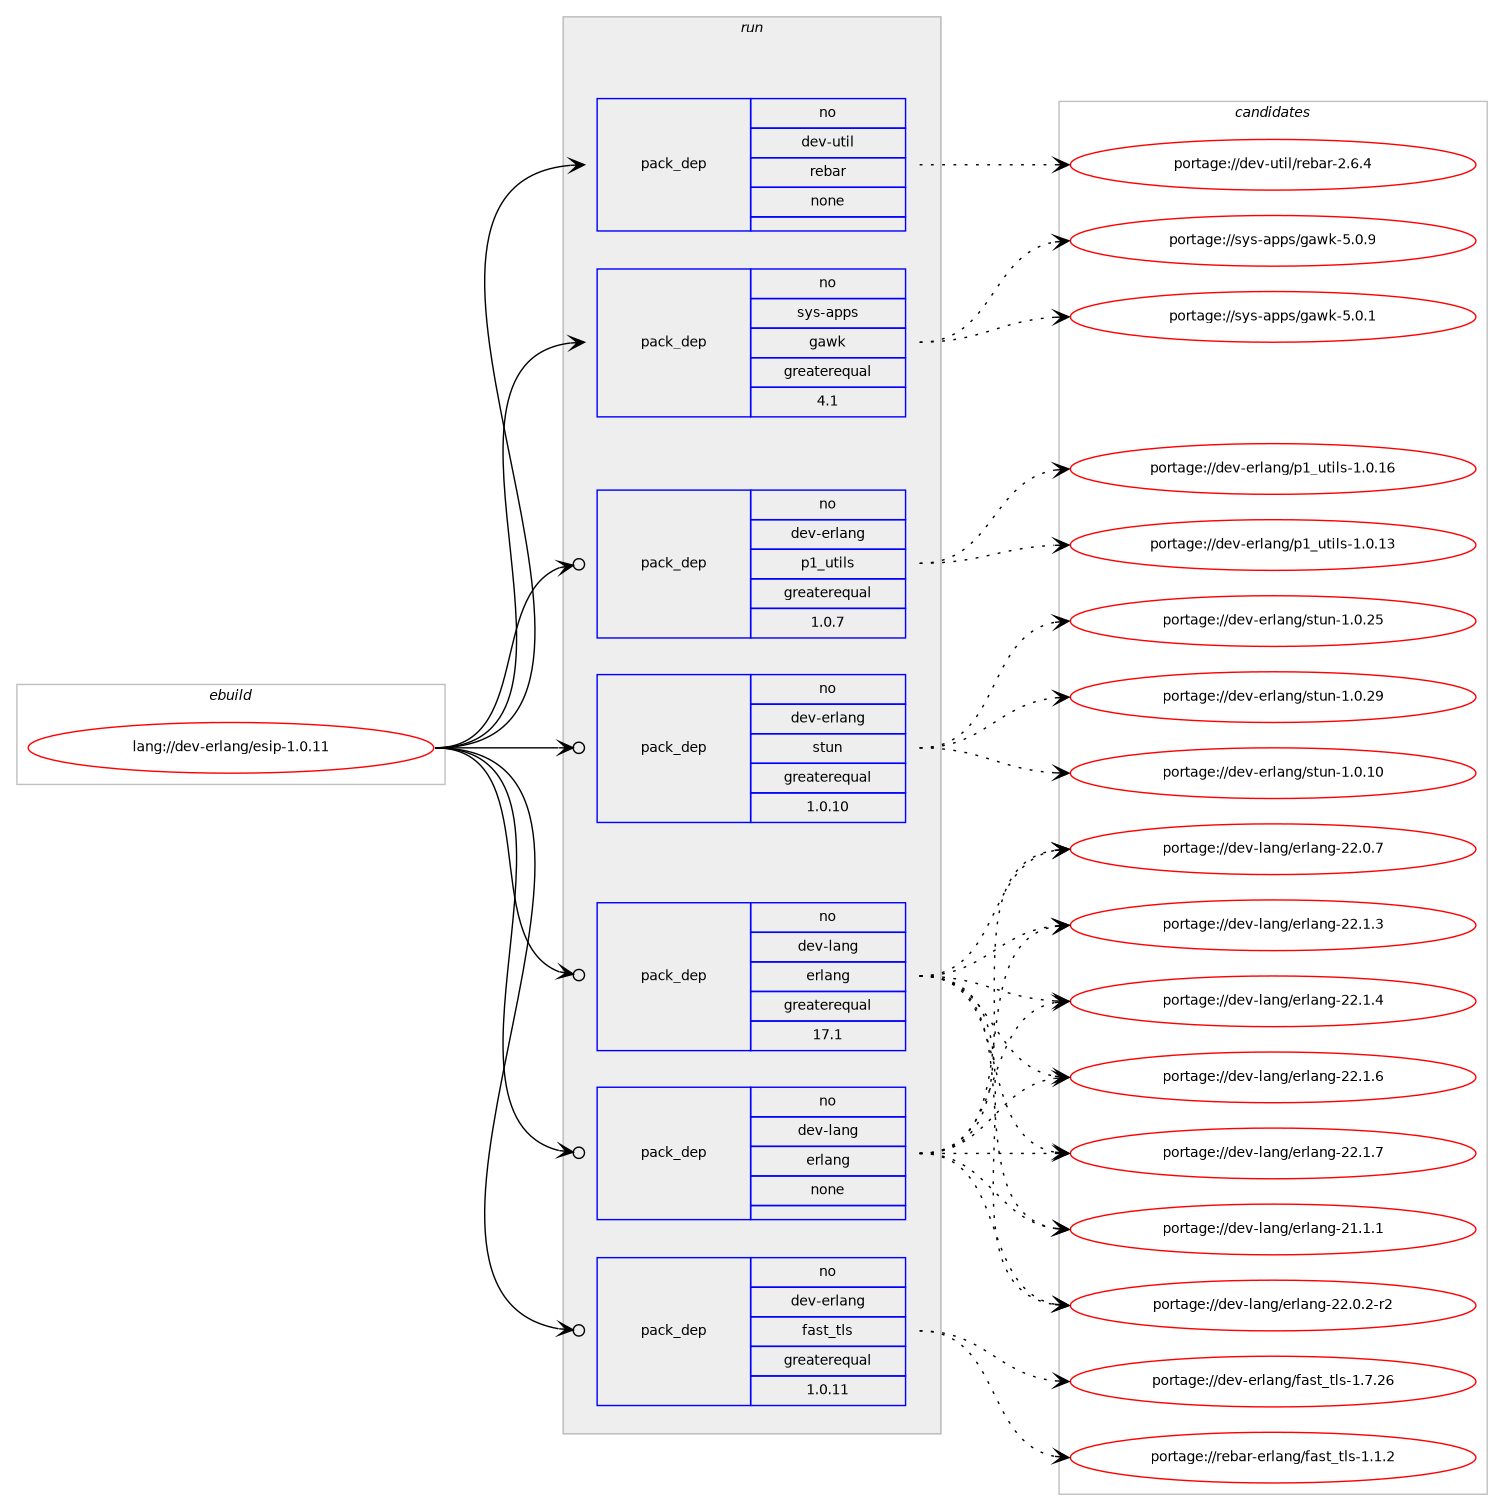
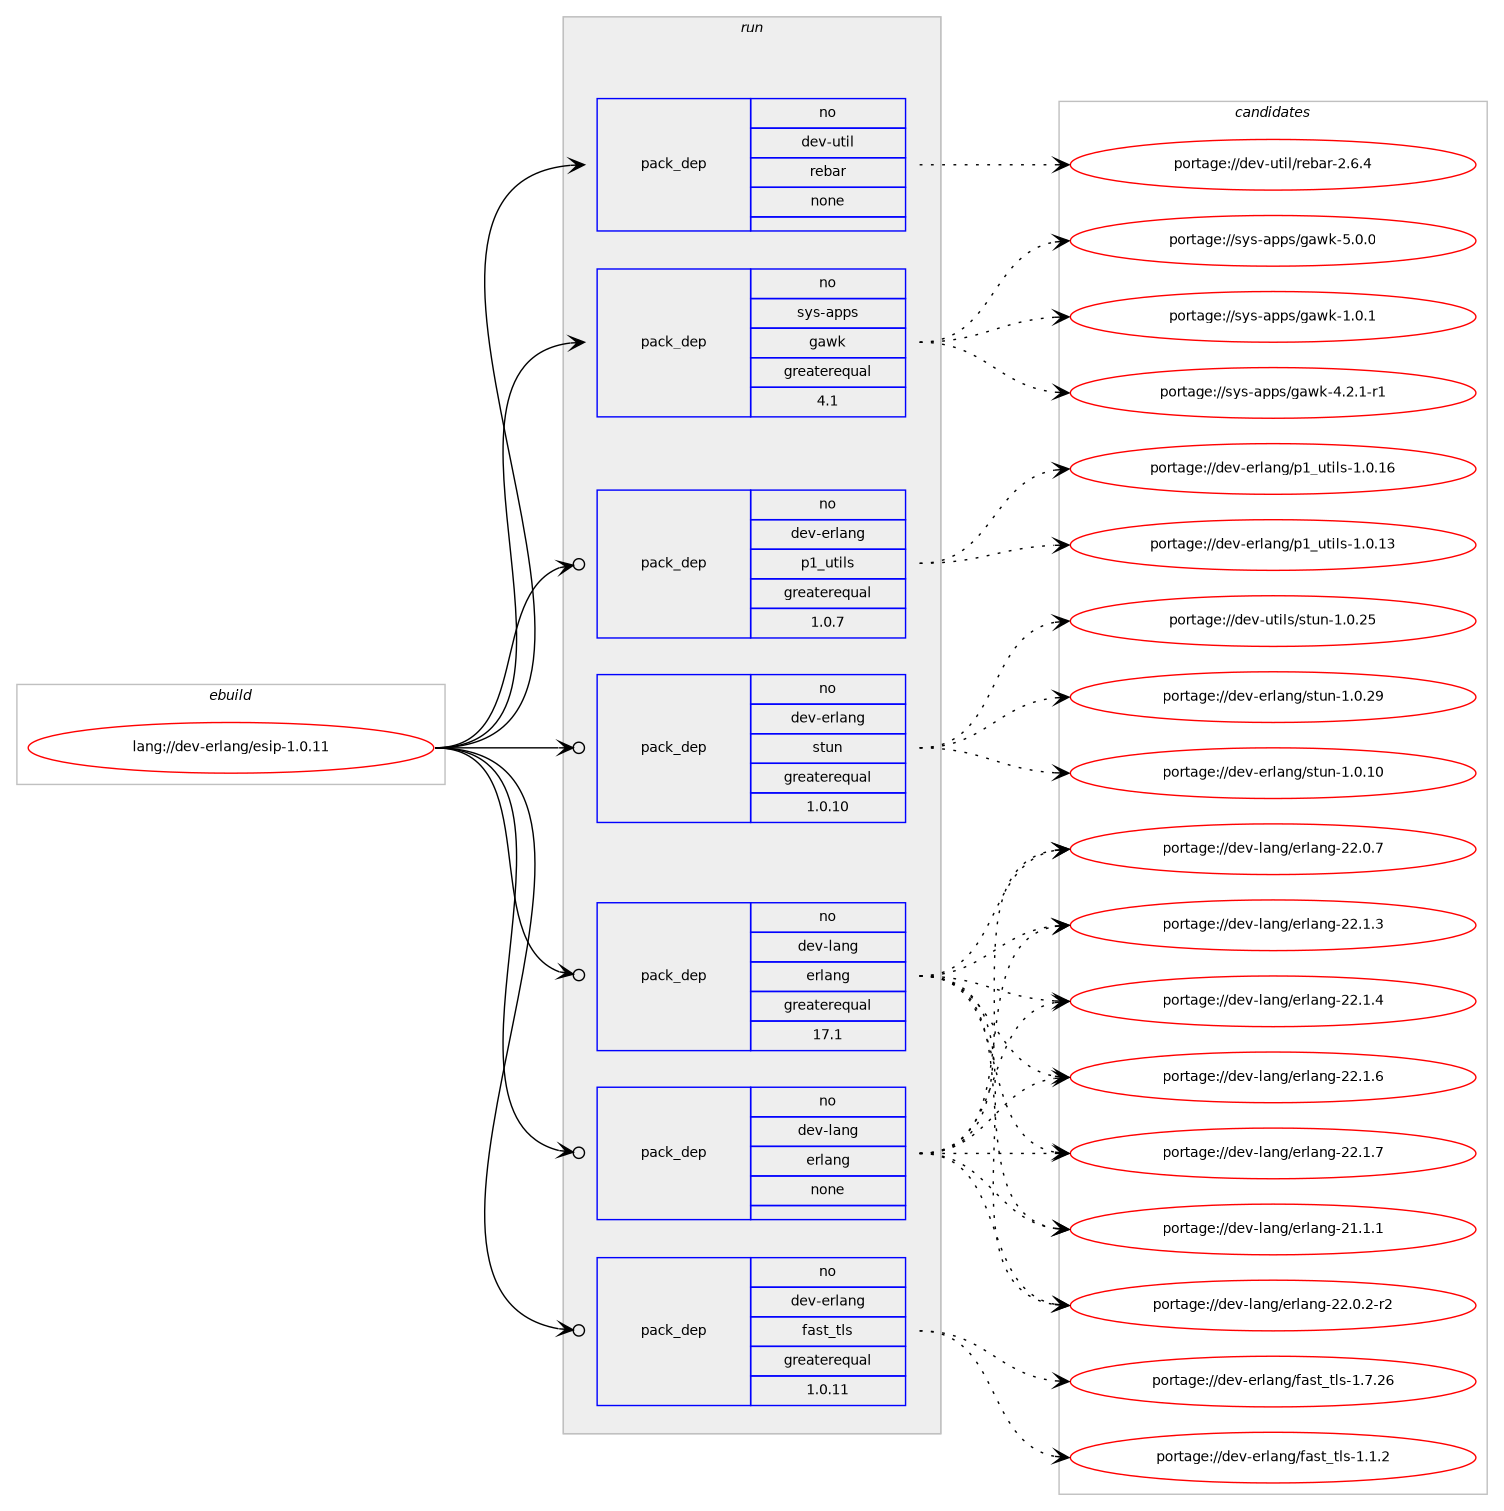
(1273, 241) -> (1273, 241)
(1273, 317) -> (1273, 317)
none -> (1273, 393)
(1273, 621) -> (1273, 621)
(1273, 1458) -> (1273, 1458)
